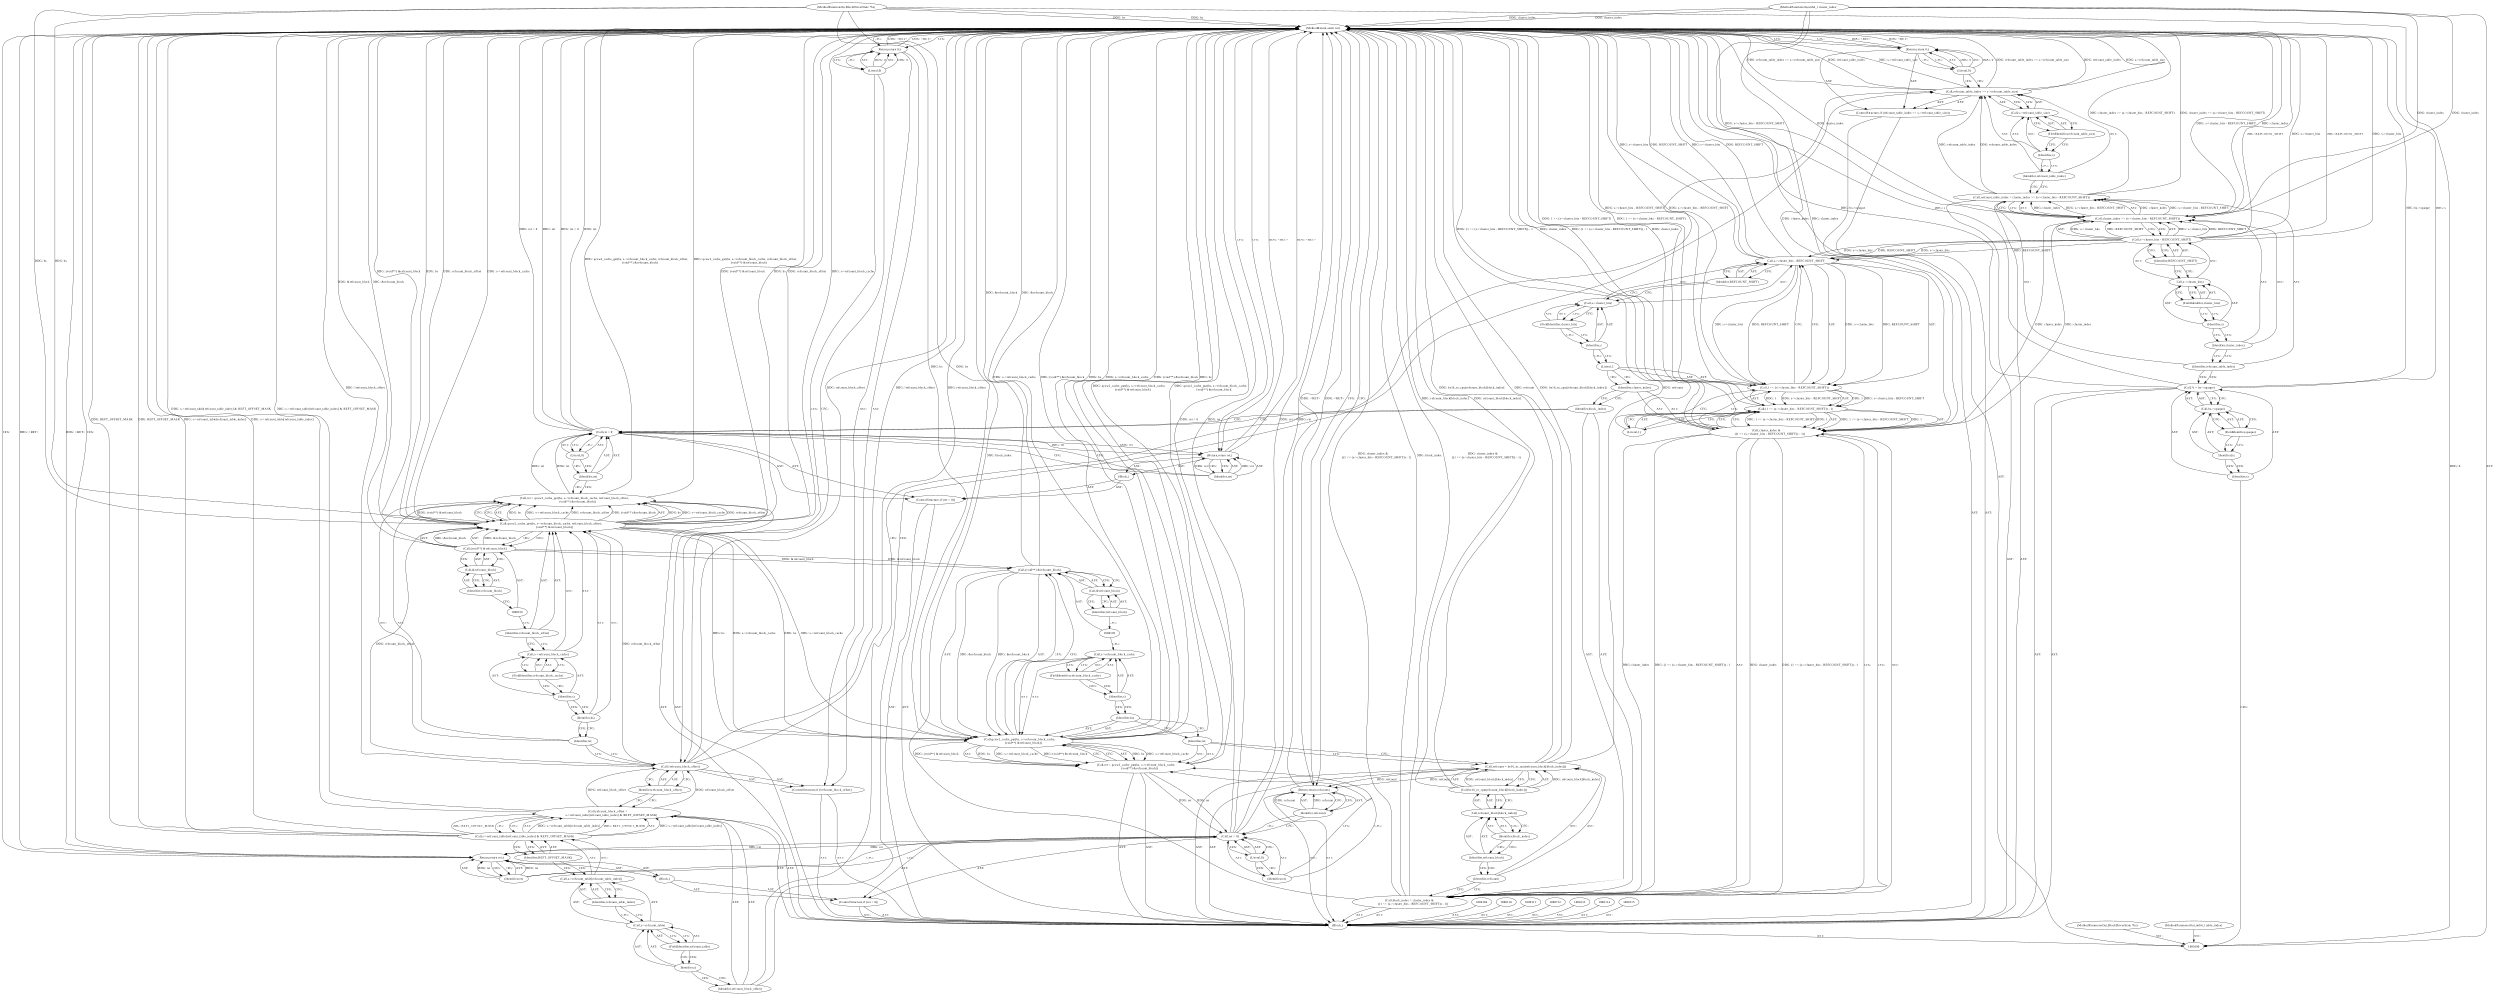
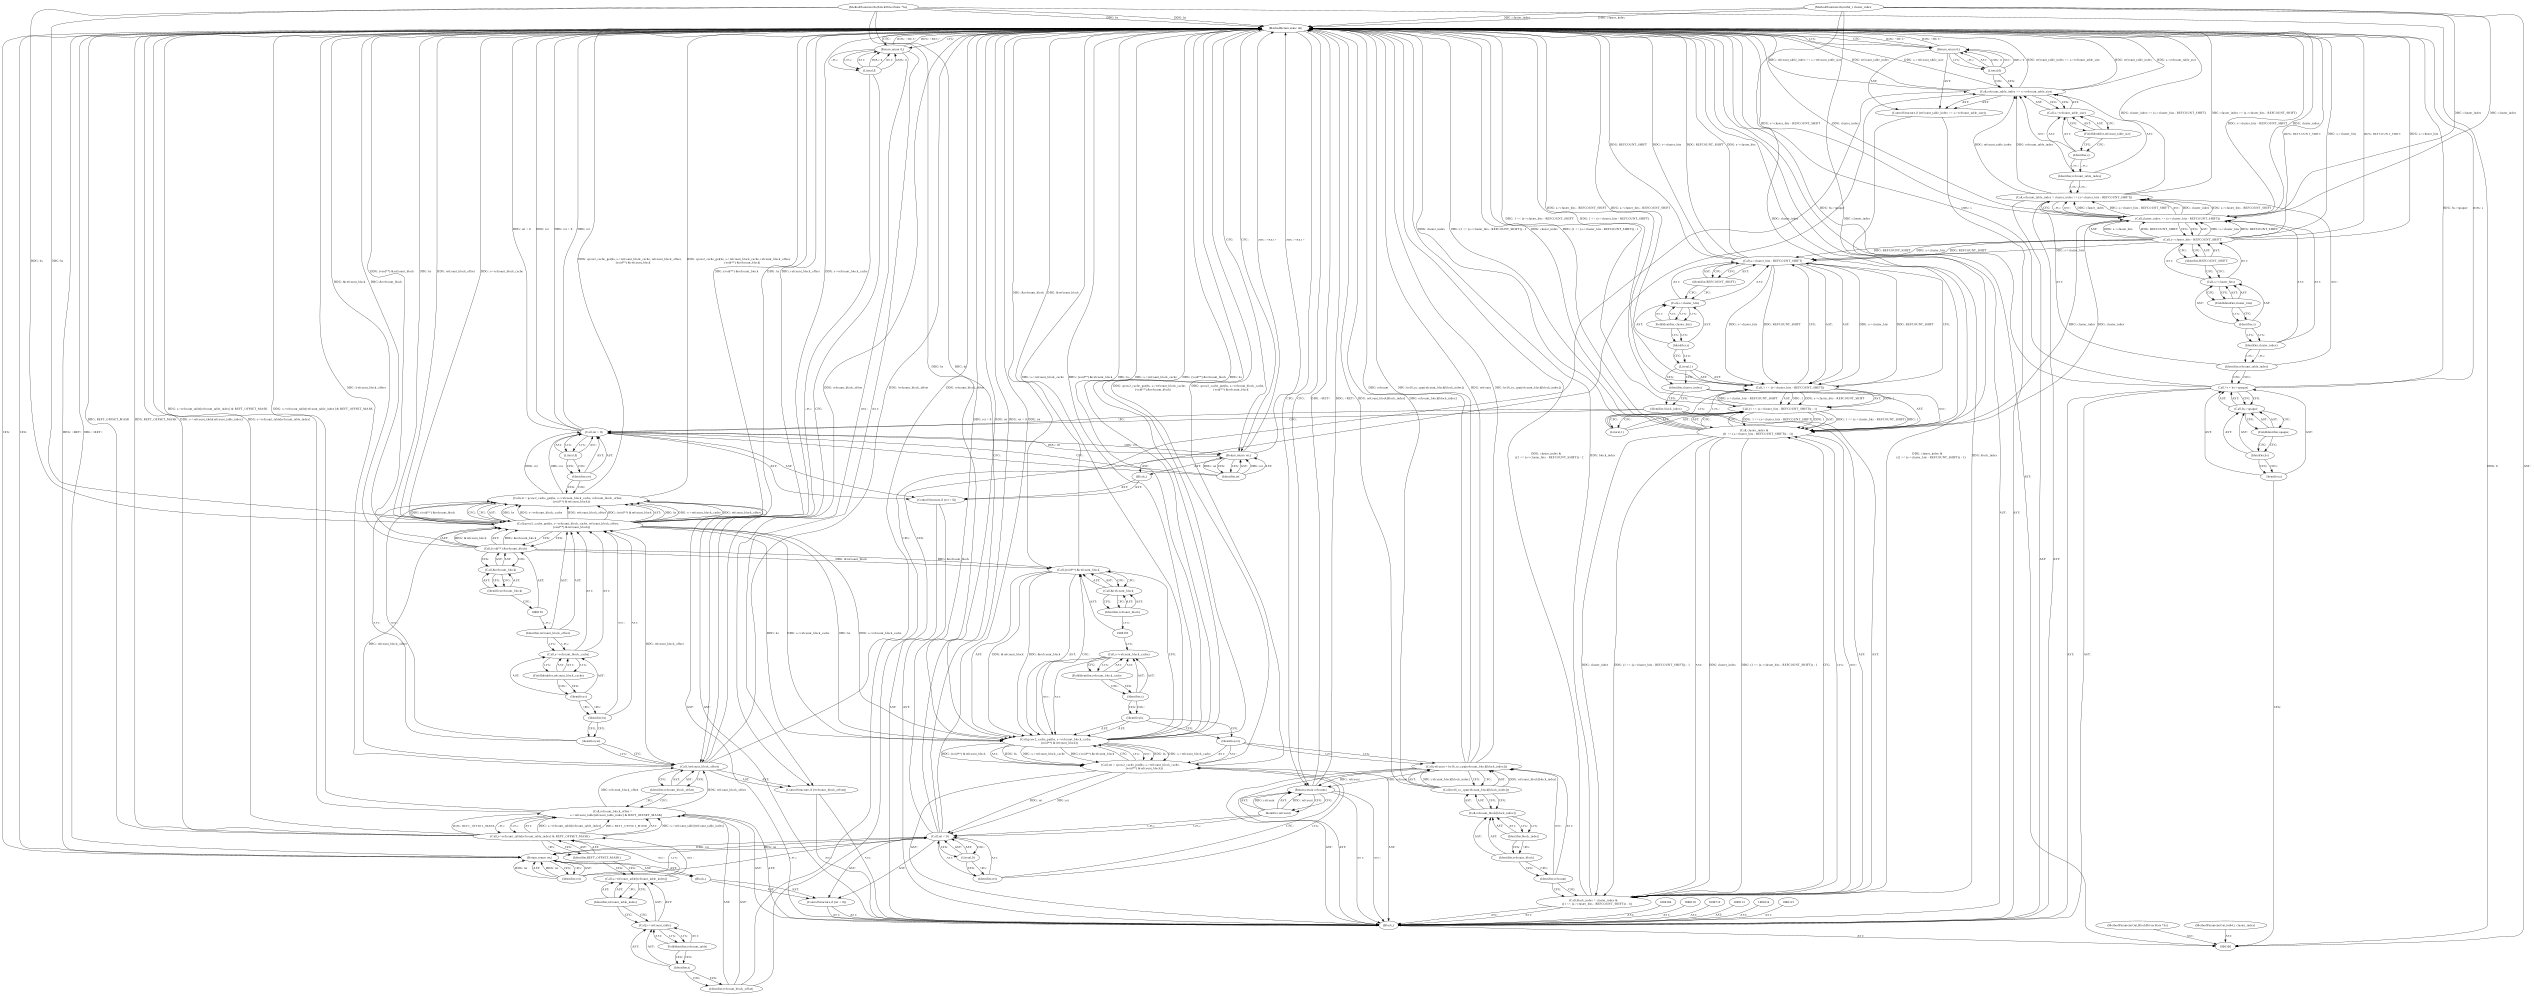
(1967, 300) -> (1990, 272)
(1531, 902) -> none
(2194, 925) -> (2225, 925)
